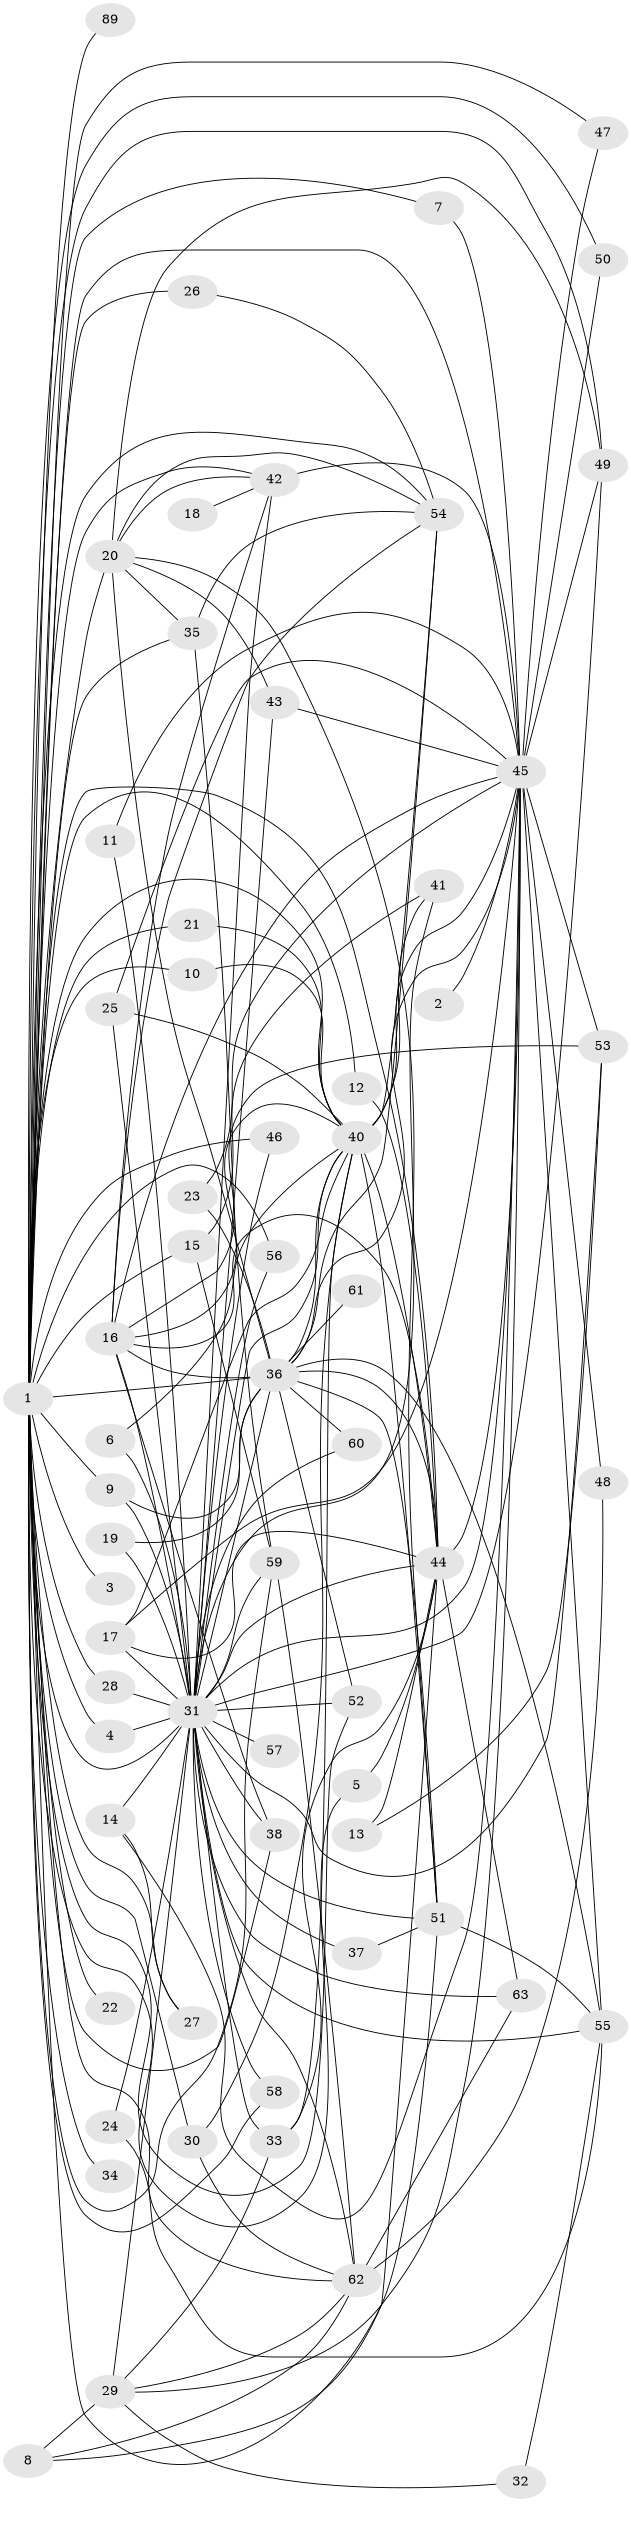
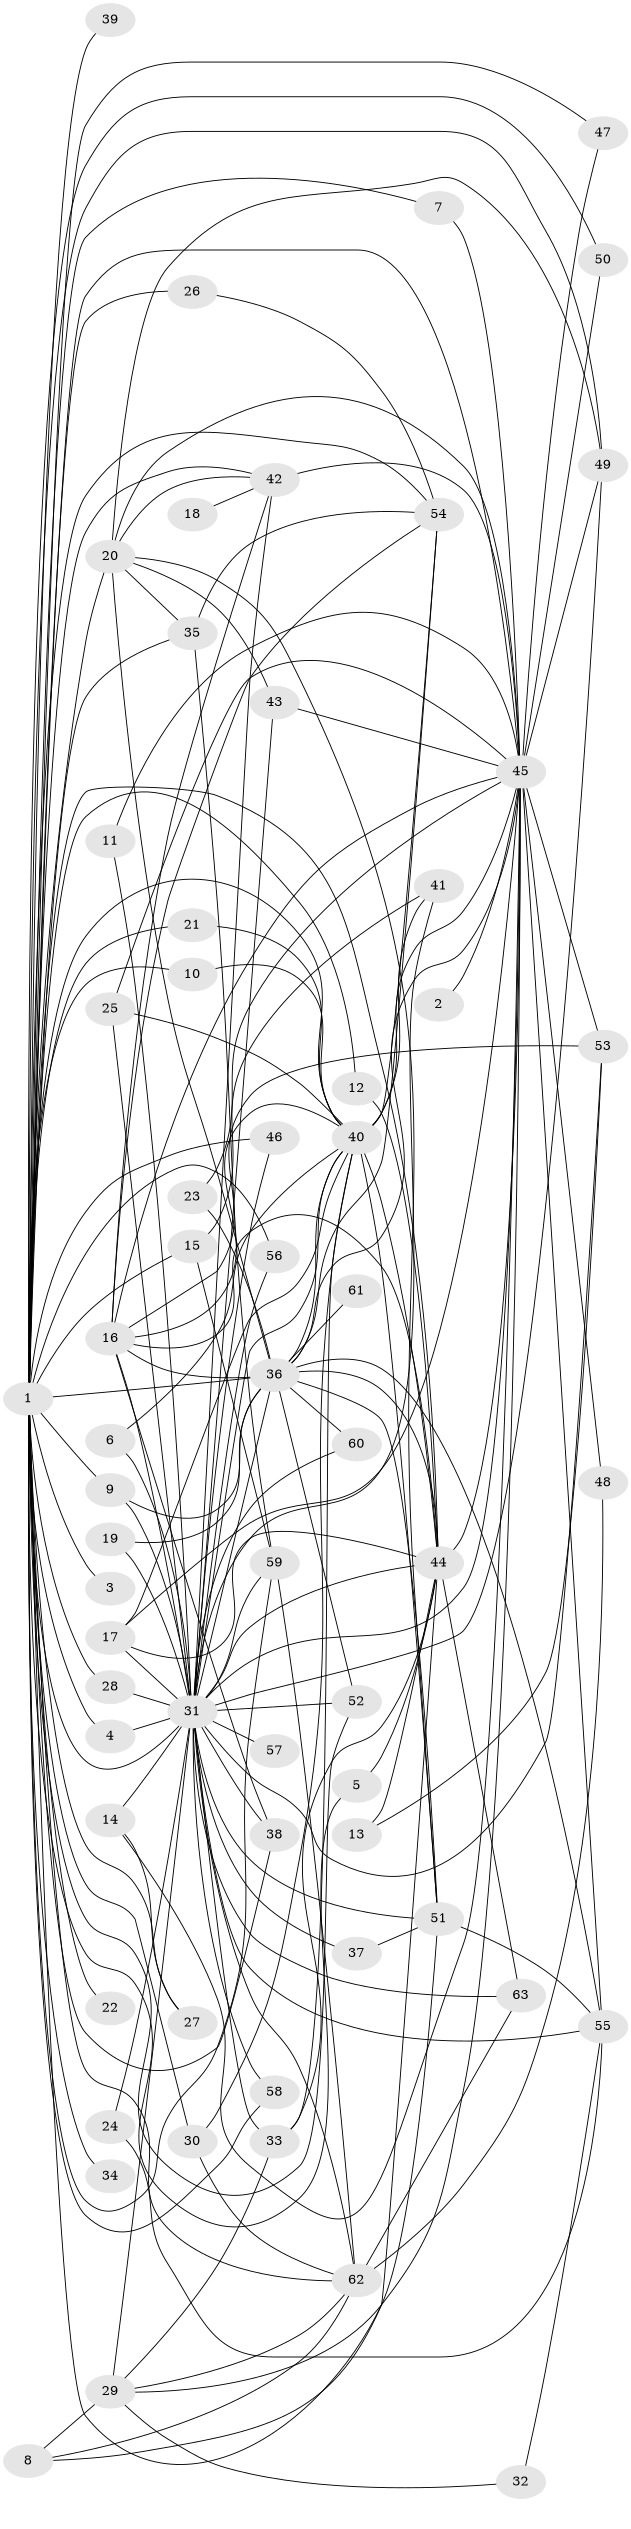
(110, 20) -> (110, 20)
(254, 455) -> (410, 425)
